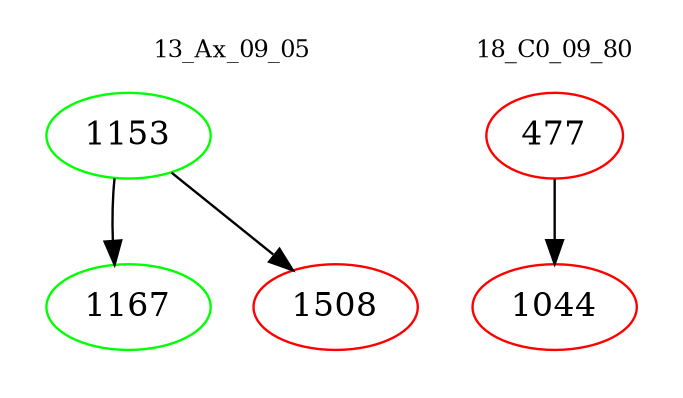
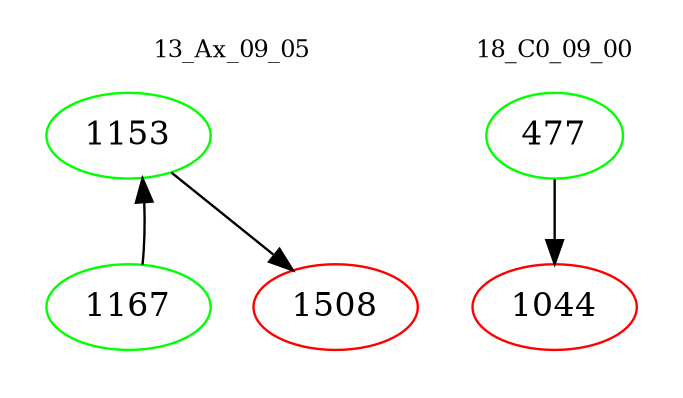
(555, 51) -> (555, 51)
(555, 136) -> (555, 136)
(113, 209) -> (144, 234)
